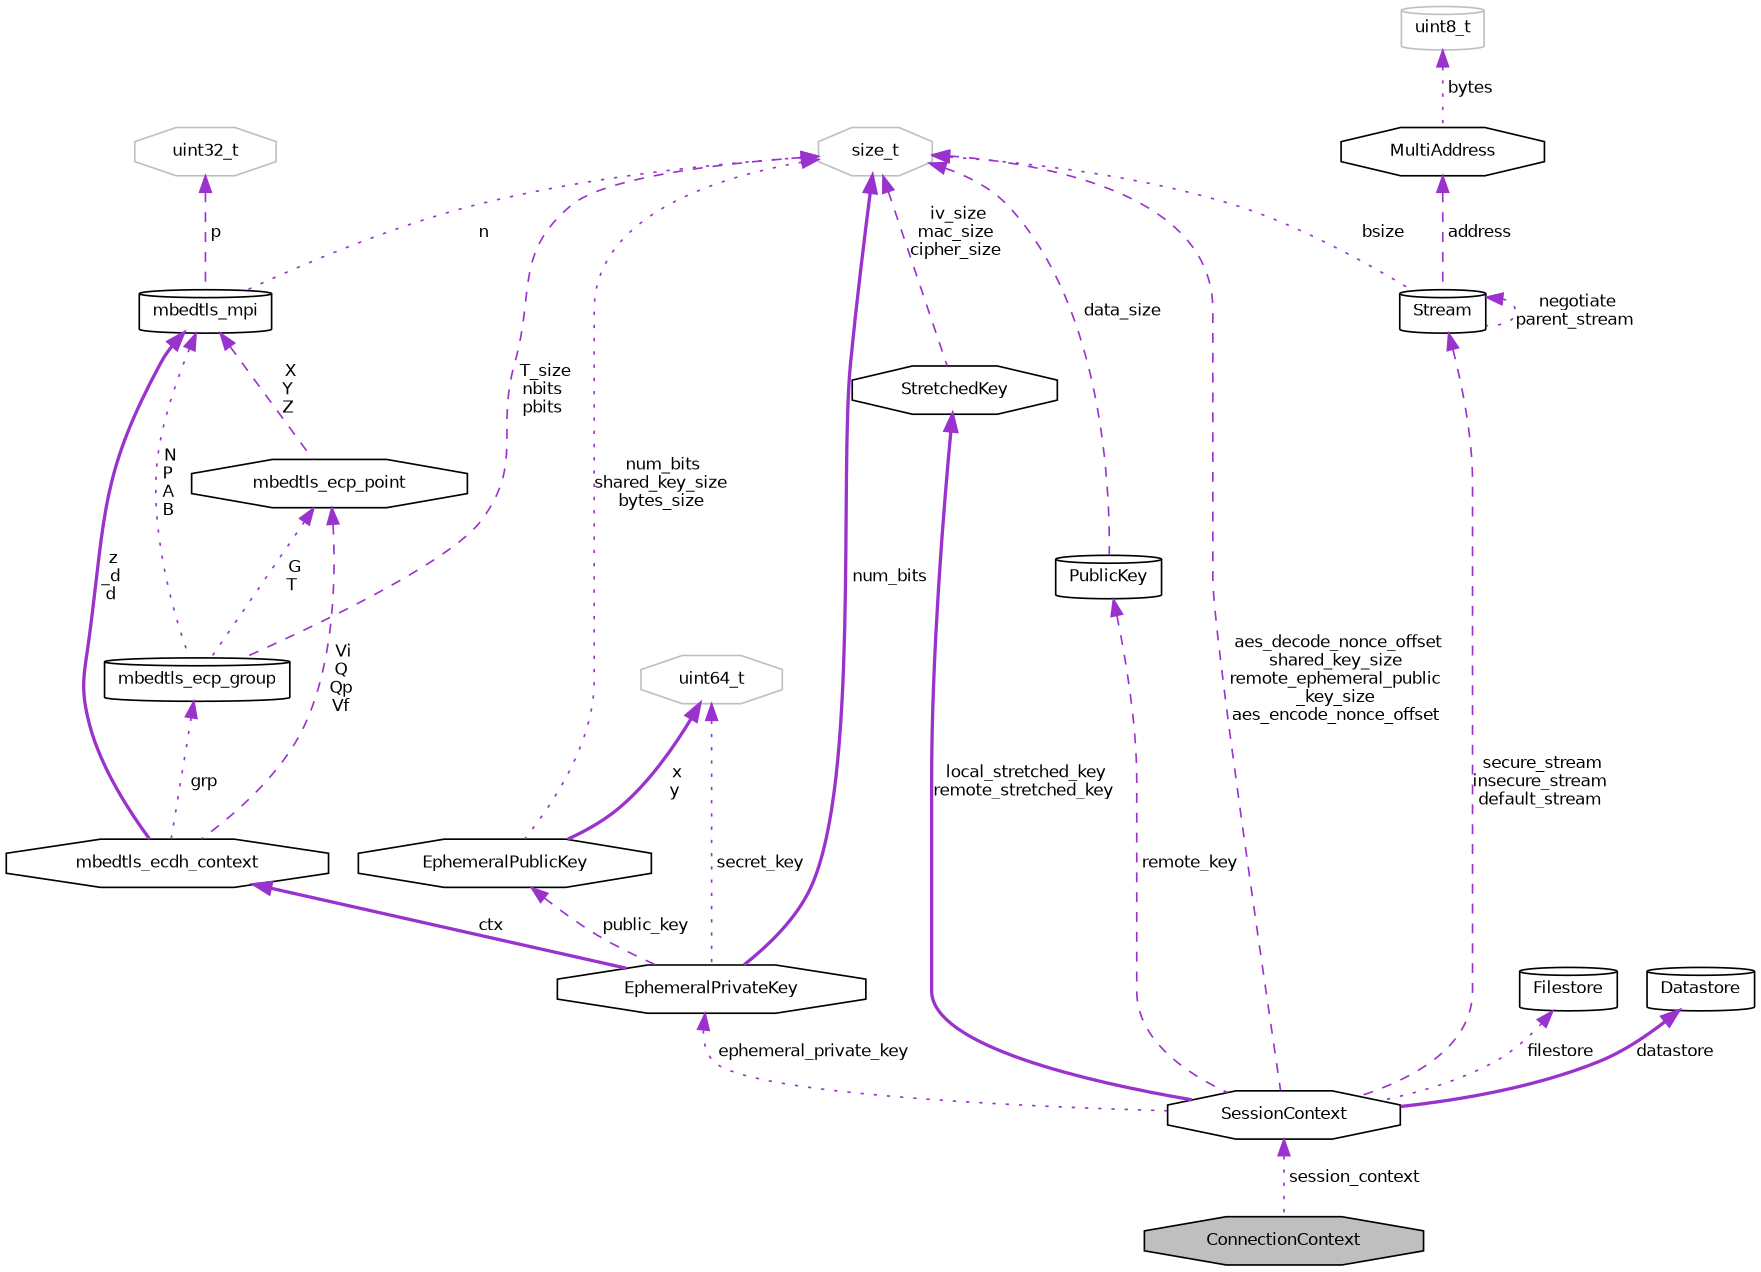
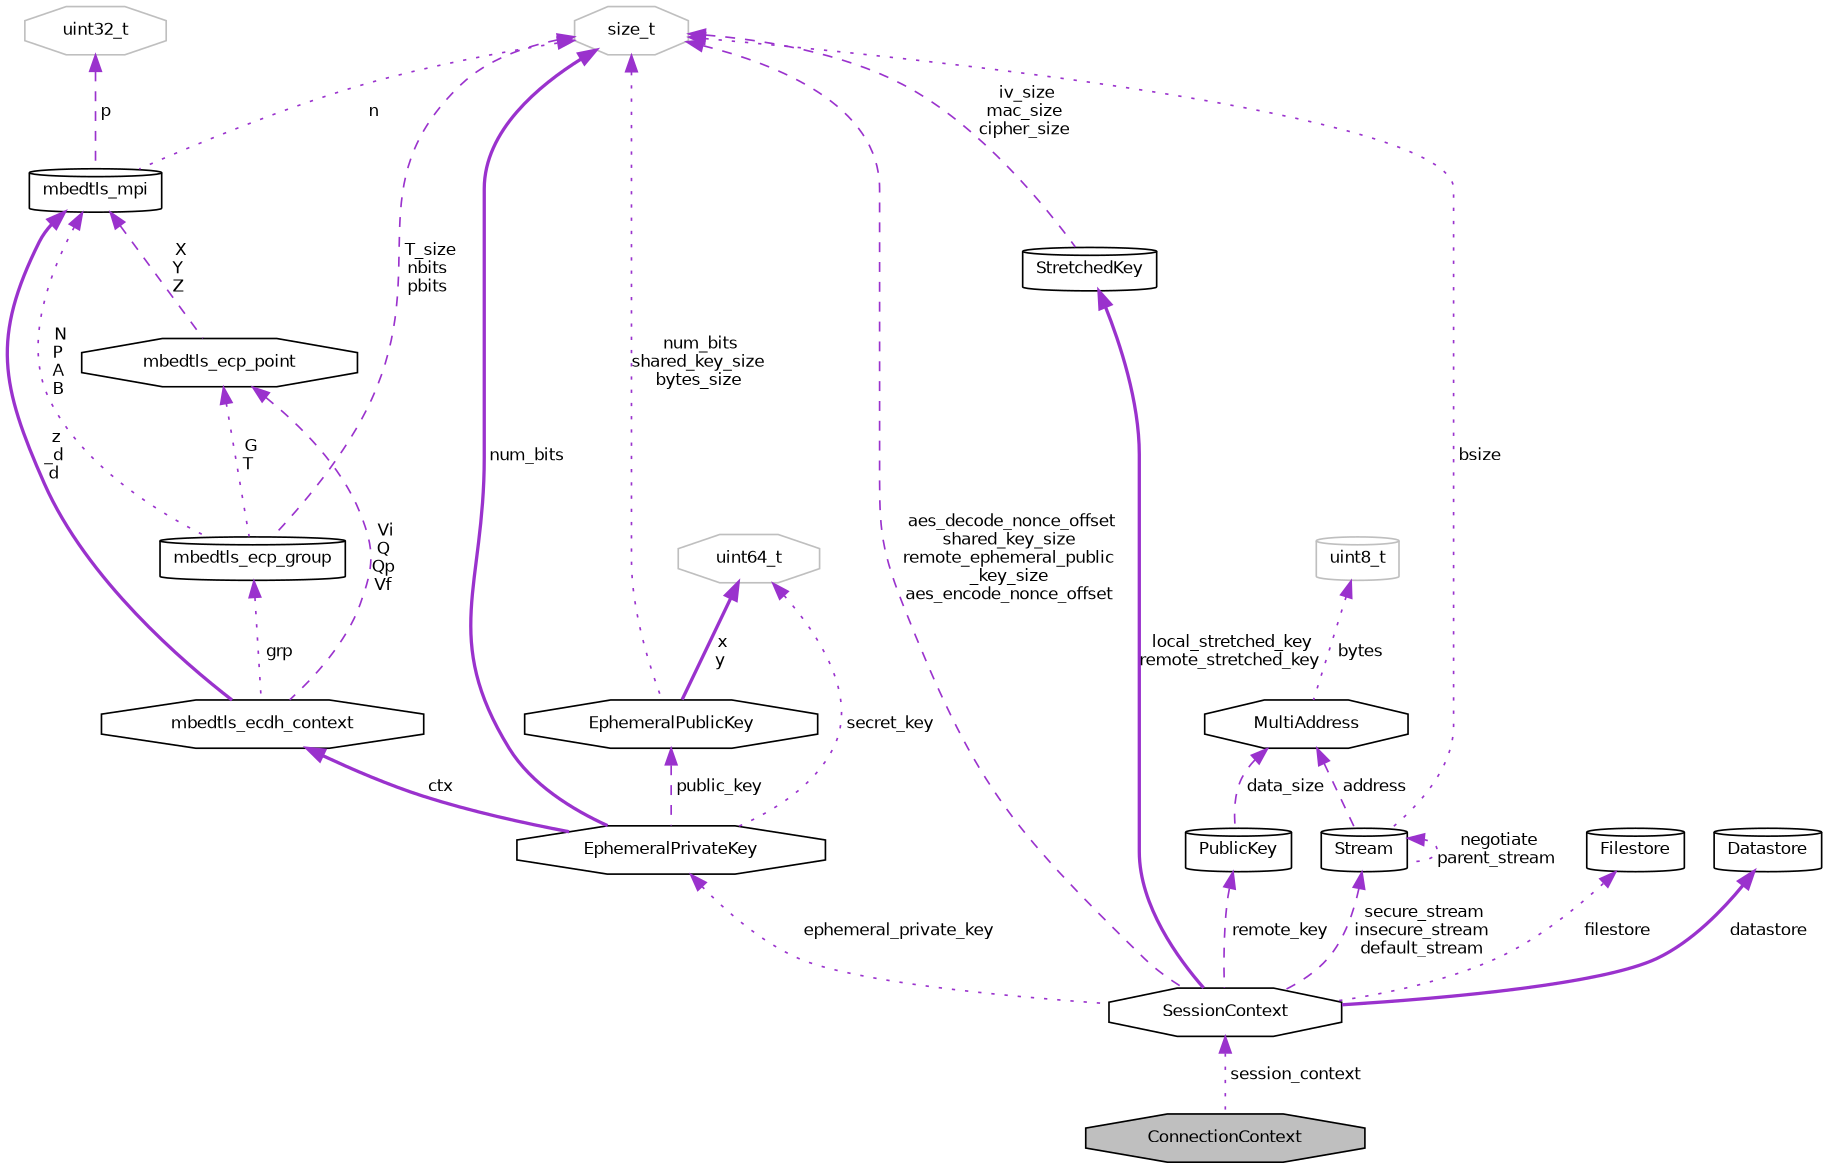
(1079, 335) -> (1237, 791)
(955, 390) -> (1090, 269)
